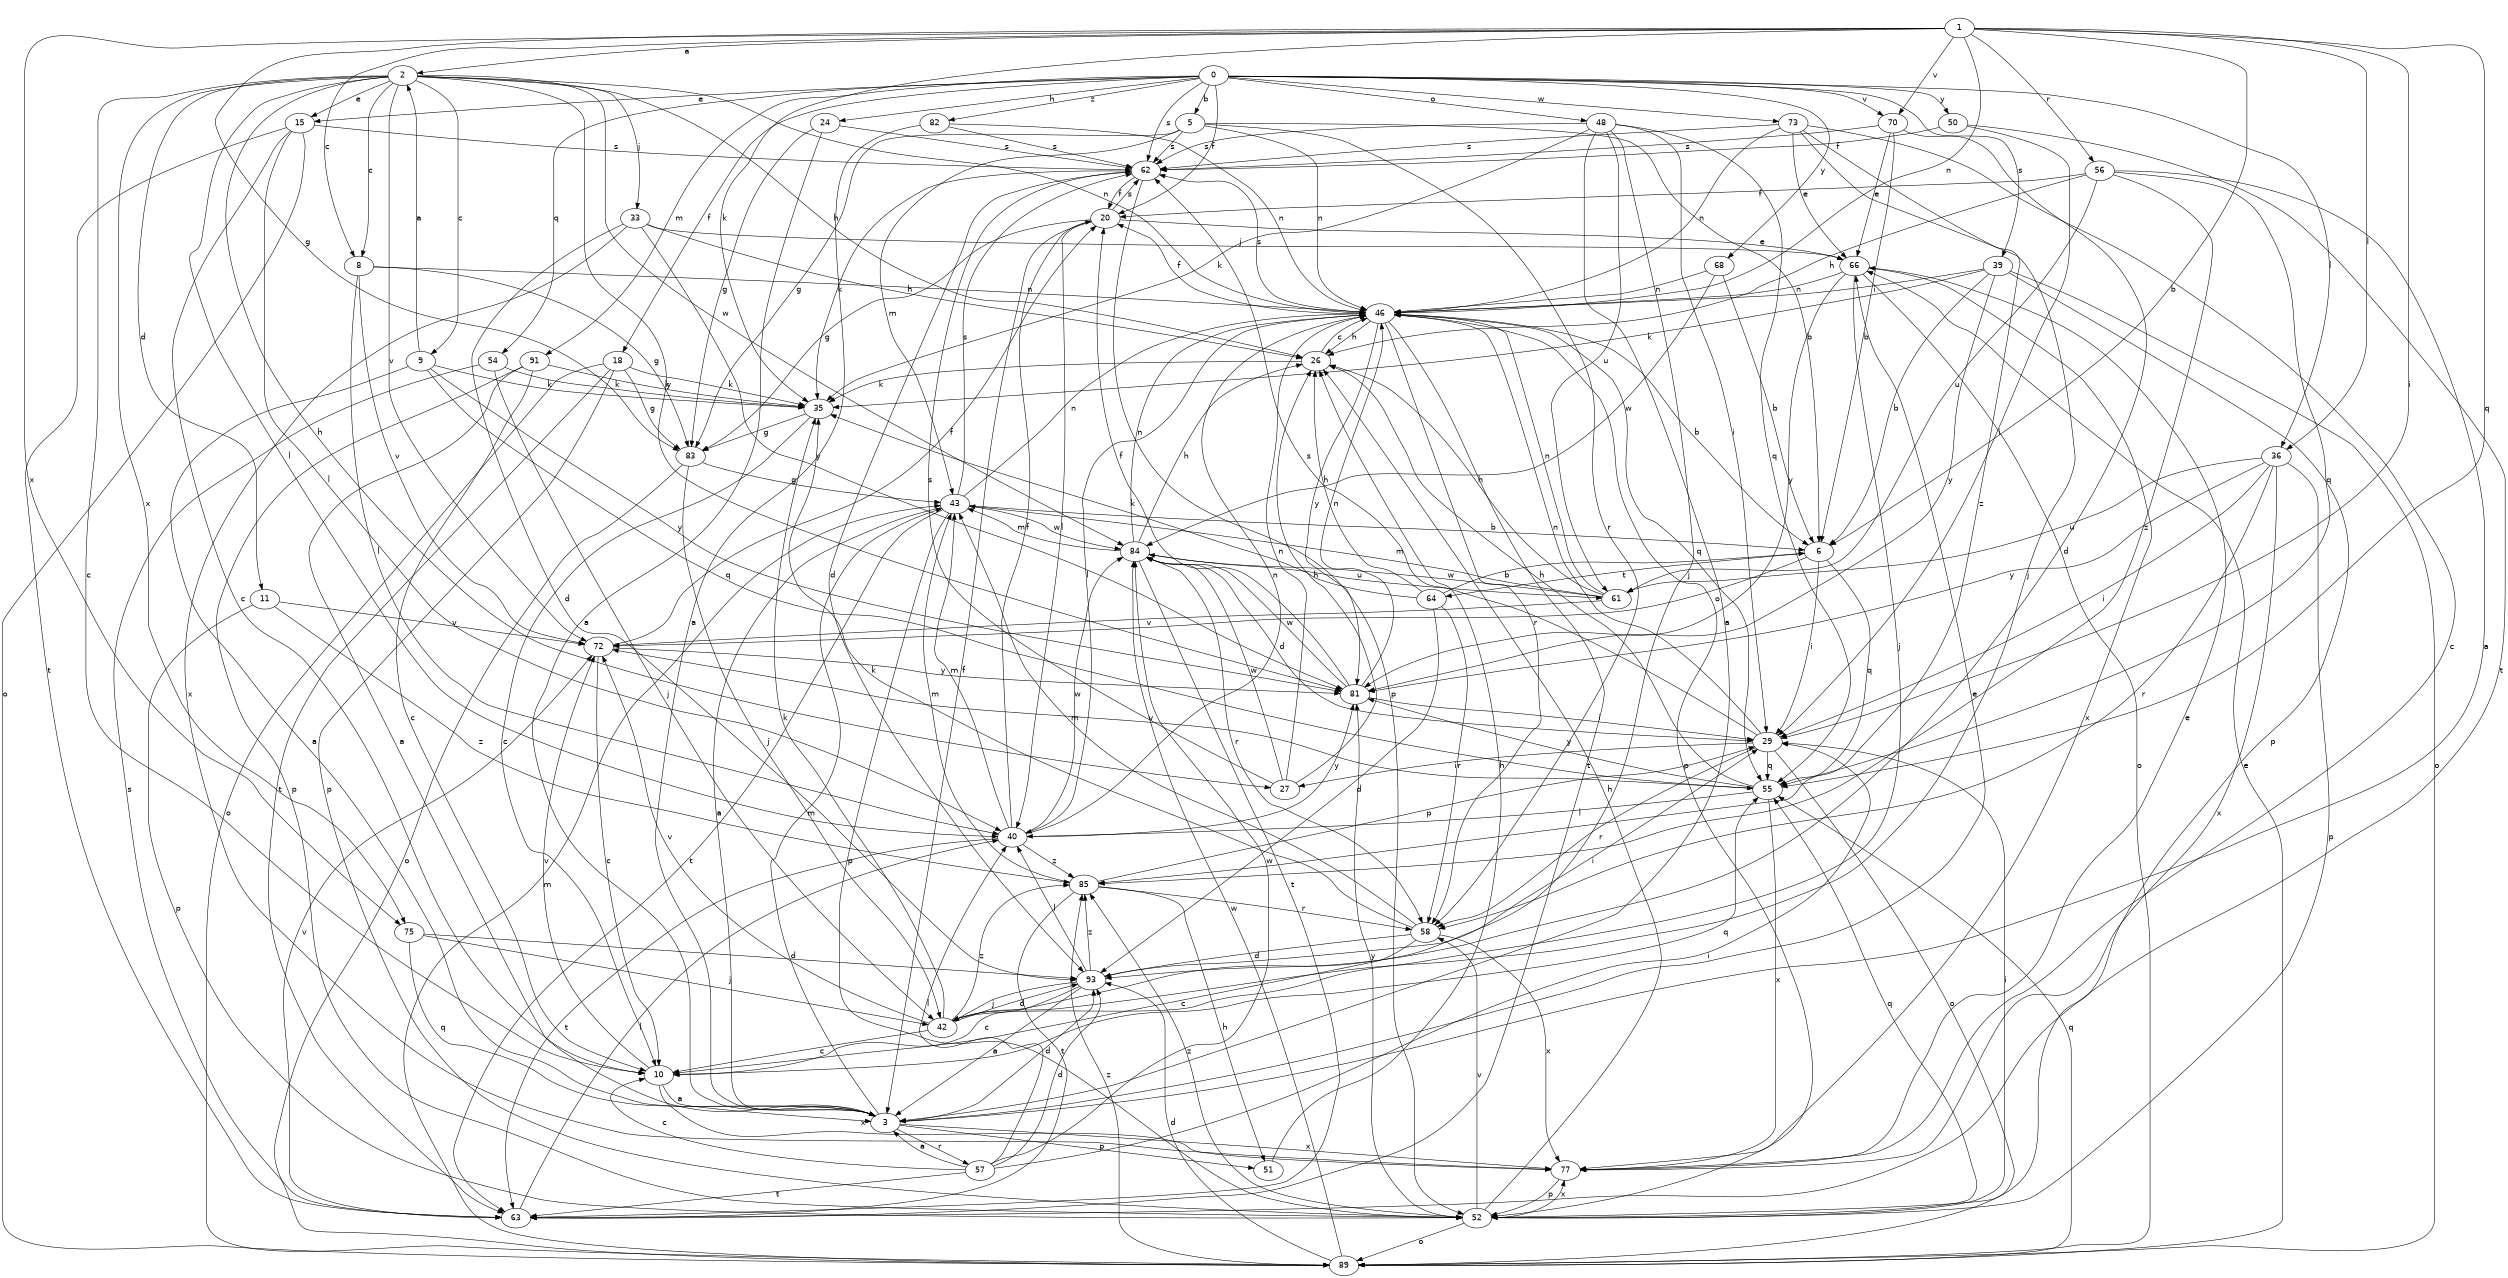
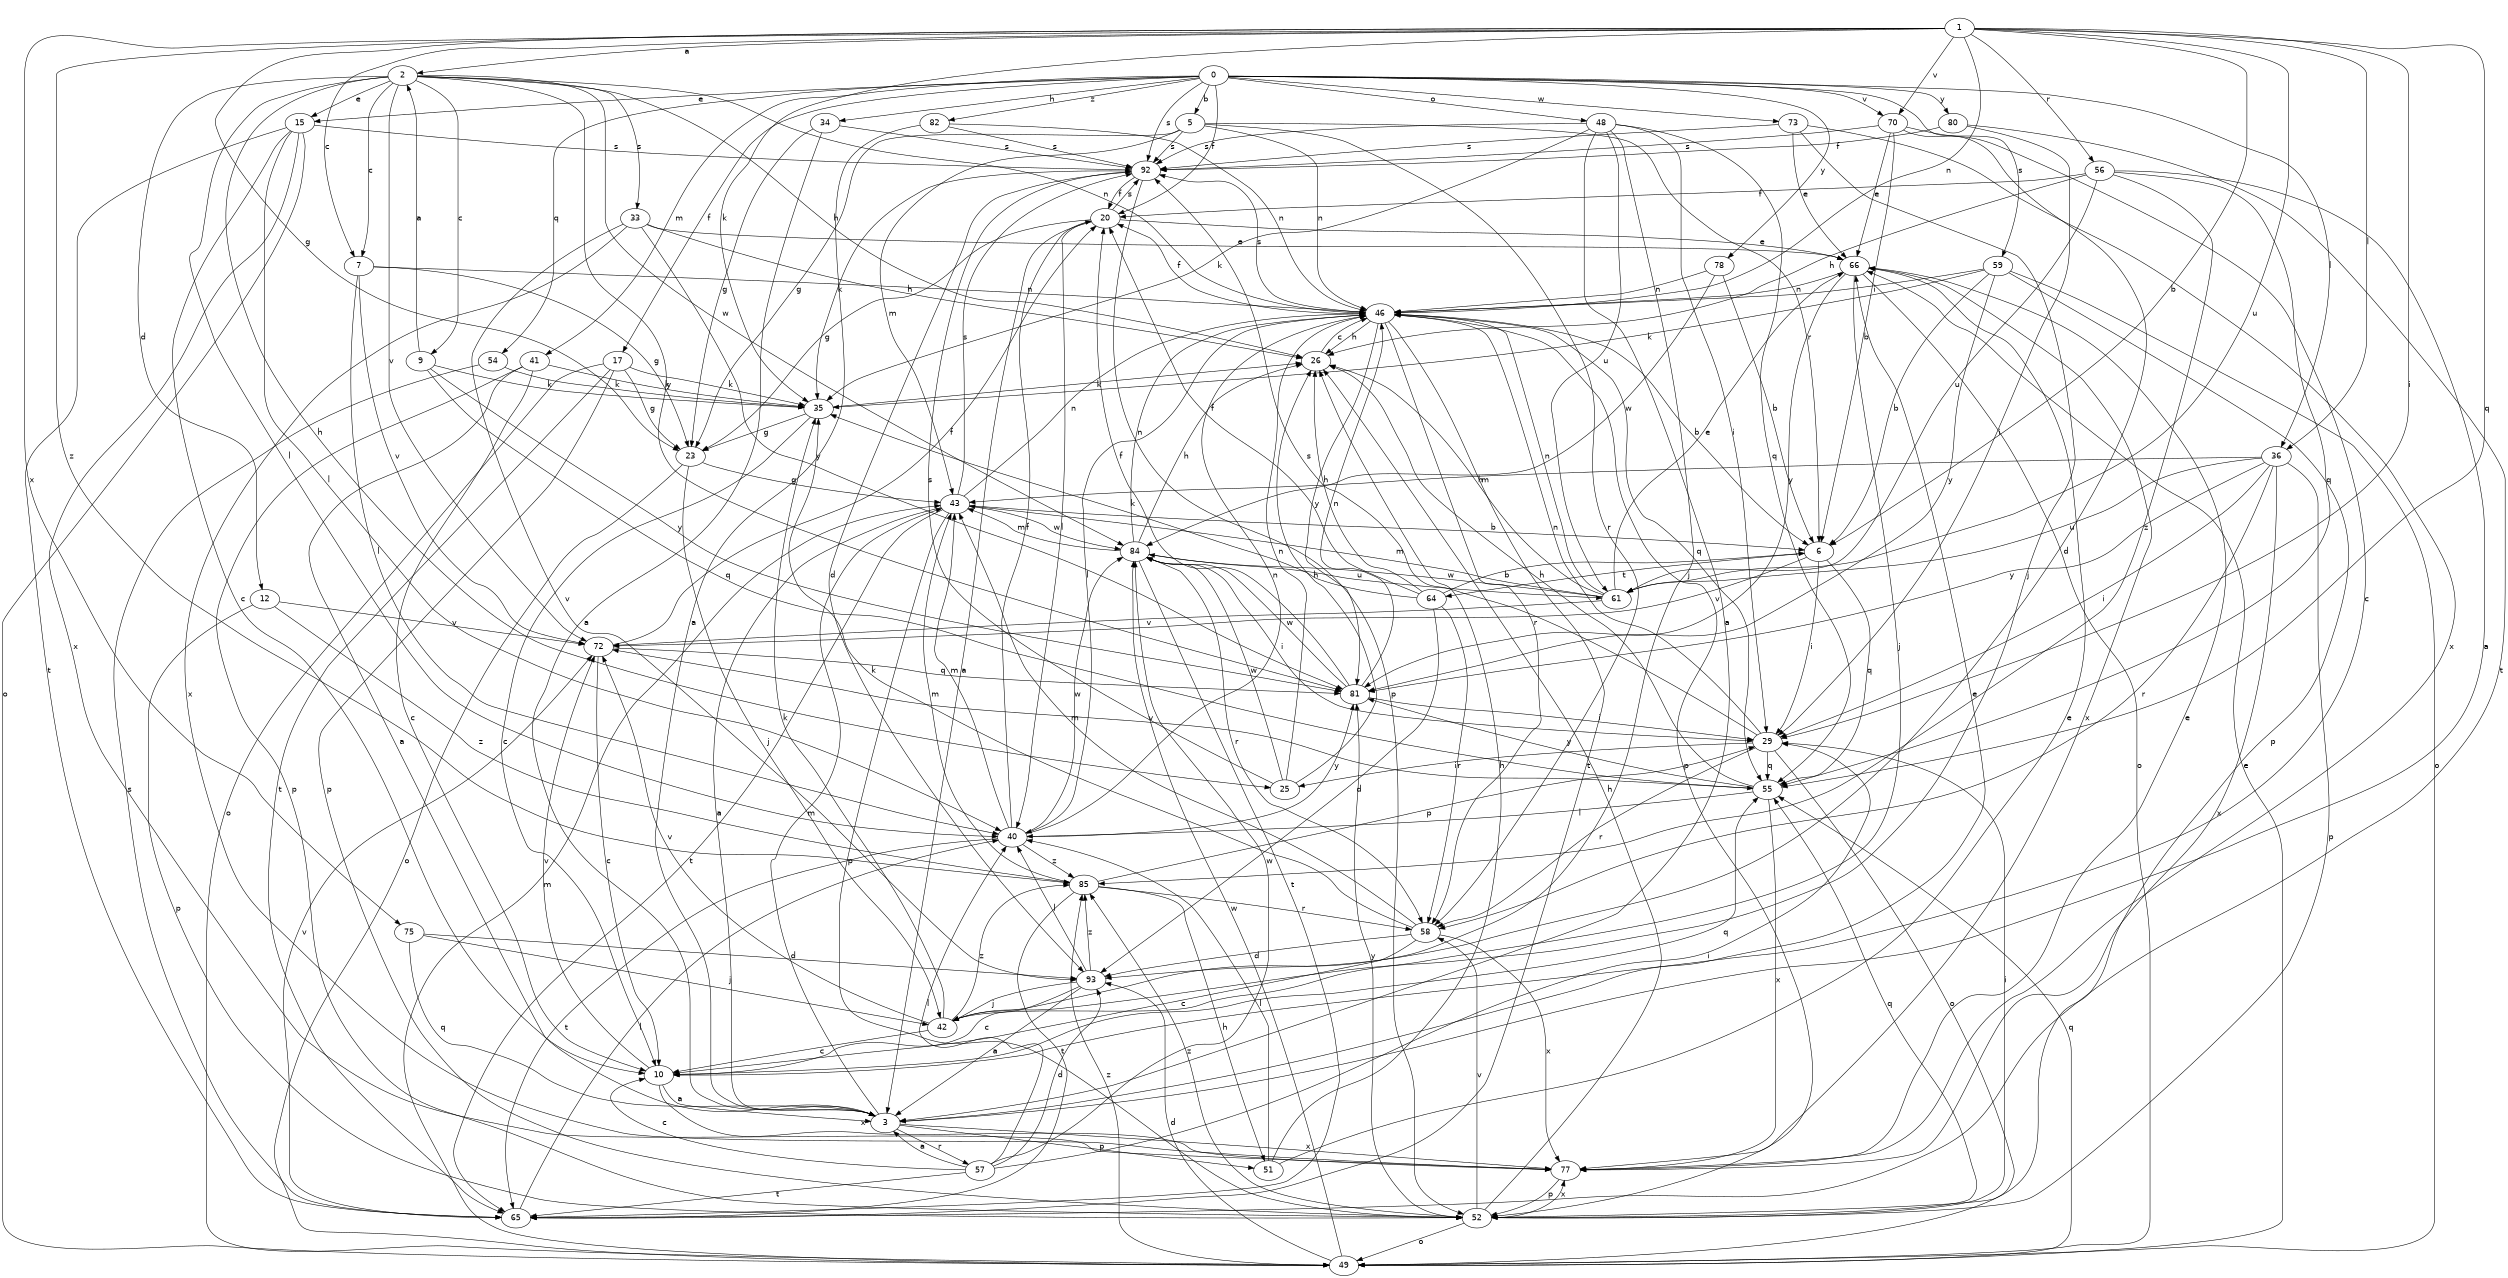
(825, 123) -> (825, 123)
(1953, 123) -> (1953, 123)
(639, 147) -> (639, 147)
(1146, 171) -> (1146, 171)
(1240, 242) -> (1240, 242)
(359, 266) -> (359, 266)
(1719, 266) -> (1719, 266)
(1998, 266) -> (1998, 266)
(1616, 268) -> none
(1810, 337) -> (1810, 337)
(535, 361) -> (535, 361)
(618, 361) -> (618, 361)
(1077, 364) -> (1053, 386)
none -> (2213, 375)
none -> (1708, 424)
none -> (1238, 439)
(127, 446) -> none
(691, 456) -> (691, 456)
none -> (1650, 470)
(86, 558) -> (2014, 894)
(265, 599) -> (265, 599)
(567, 599) -> (567, 599)
(1717, 599) -> (1717, 599)
(1282, 647) -> (1282, 647)
(2452, 647) -> (2452, 647)
(943, 671) -> (943, 671)
(964, 671) -> (964, 671)
(676, 719) -> none
(1860, 748) -> (241, 52)
(1285, 790) -> (1285, 790)
(360, 813) -> none
none -> (1952, 877)
(1420, 946) -> none
none -> (1222, 948)
(1013, 1002) -> none
(1009, 1078) -> none
none -> (393, 1095)
(516, 1218) -> (516, 1218)
(1344, 1266) -> (1344, 1266)
